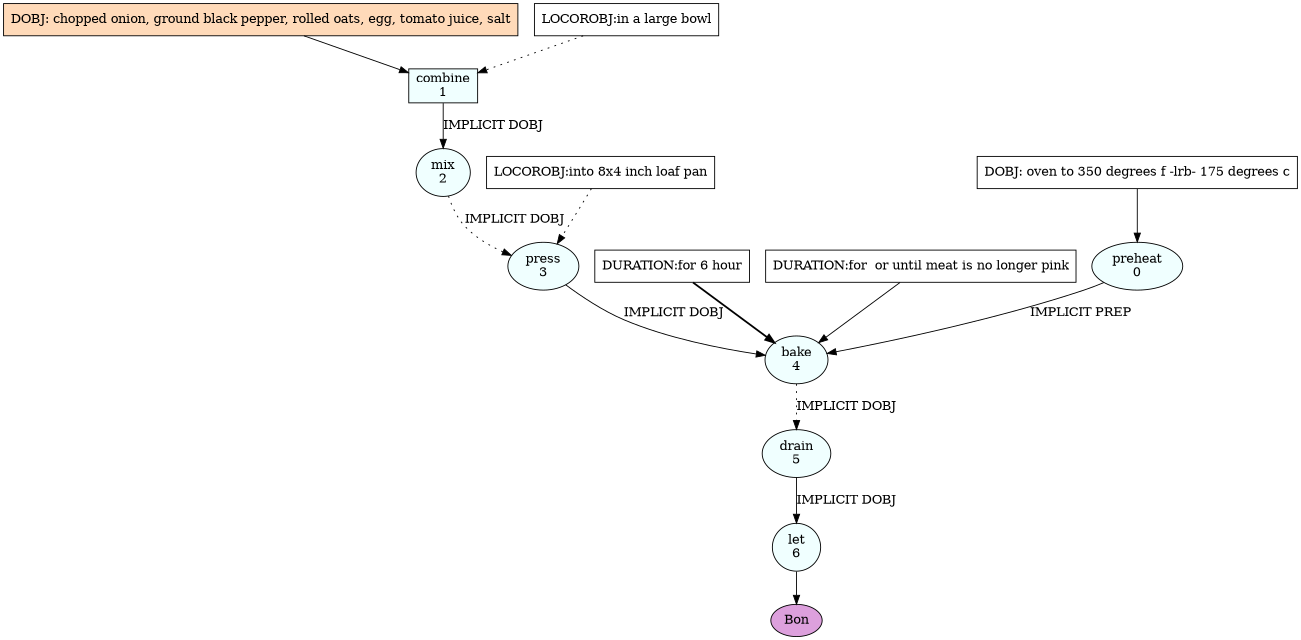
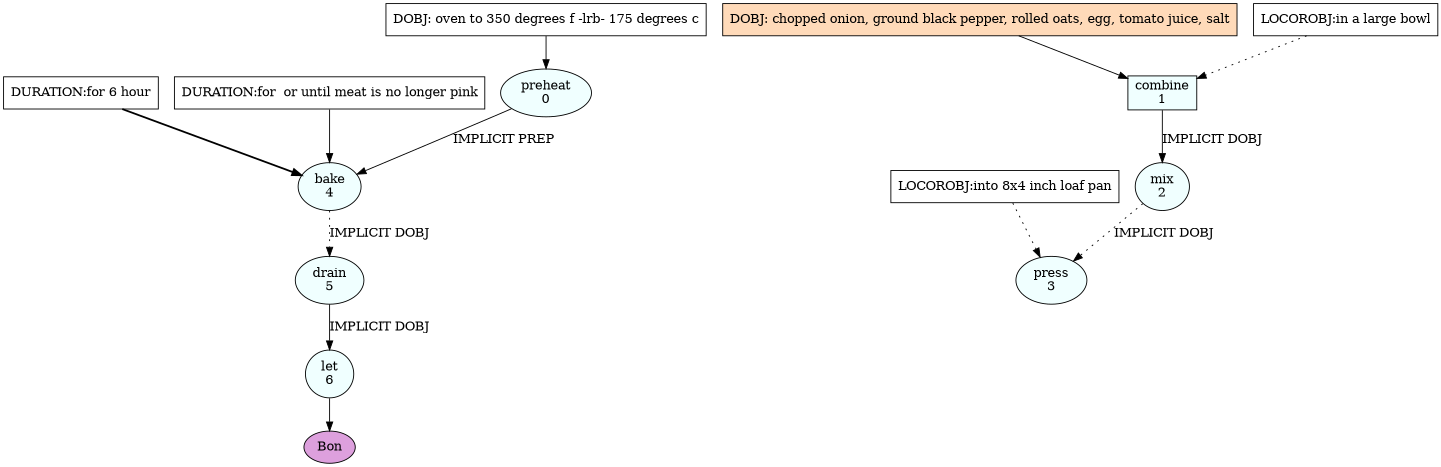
(656, 332) -> none
